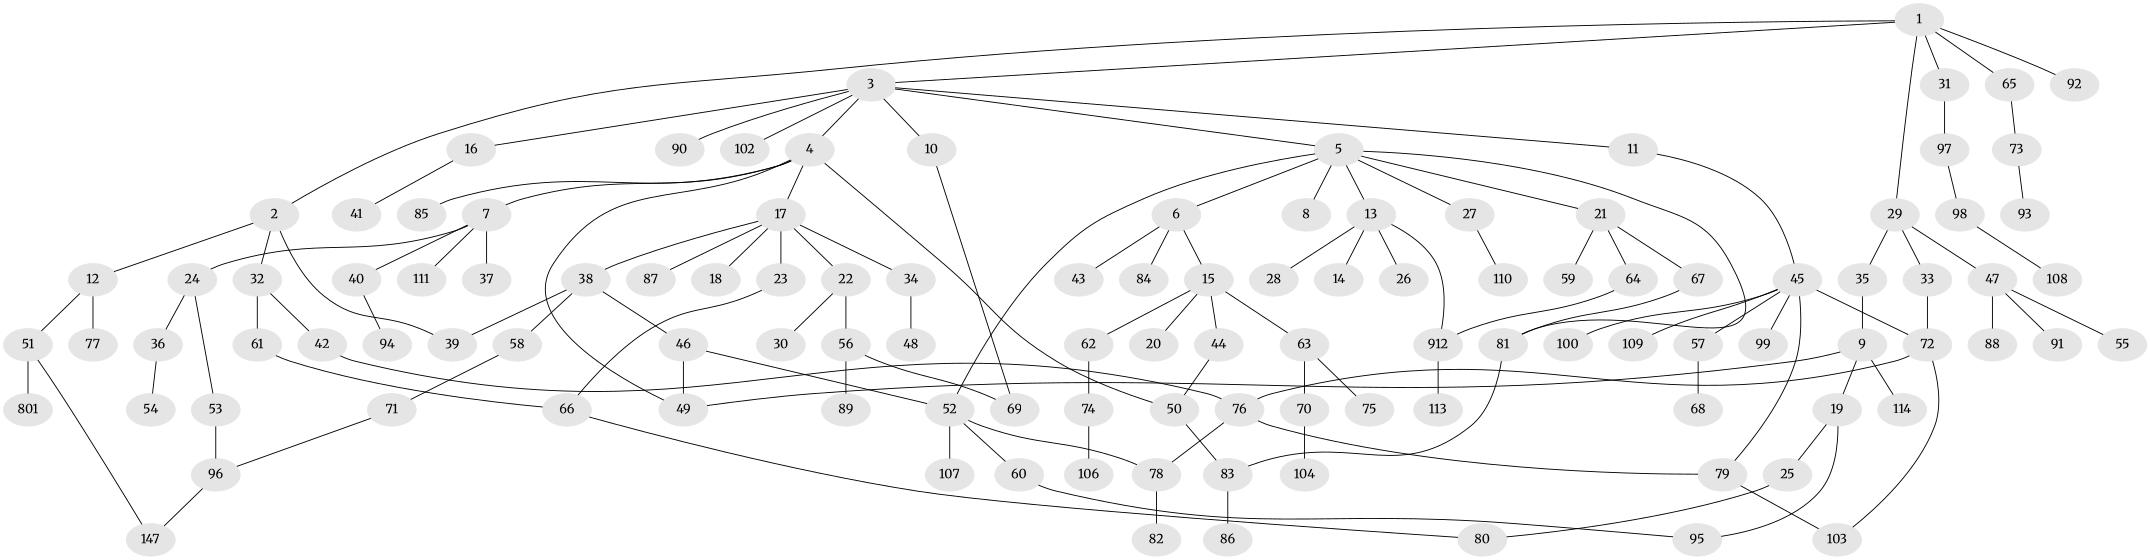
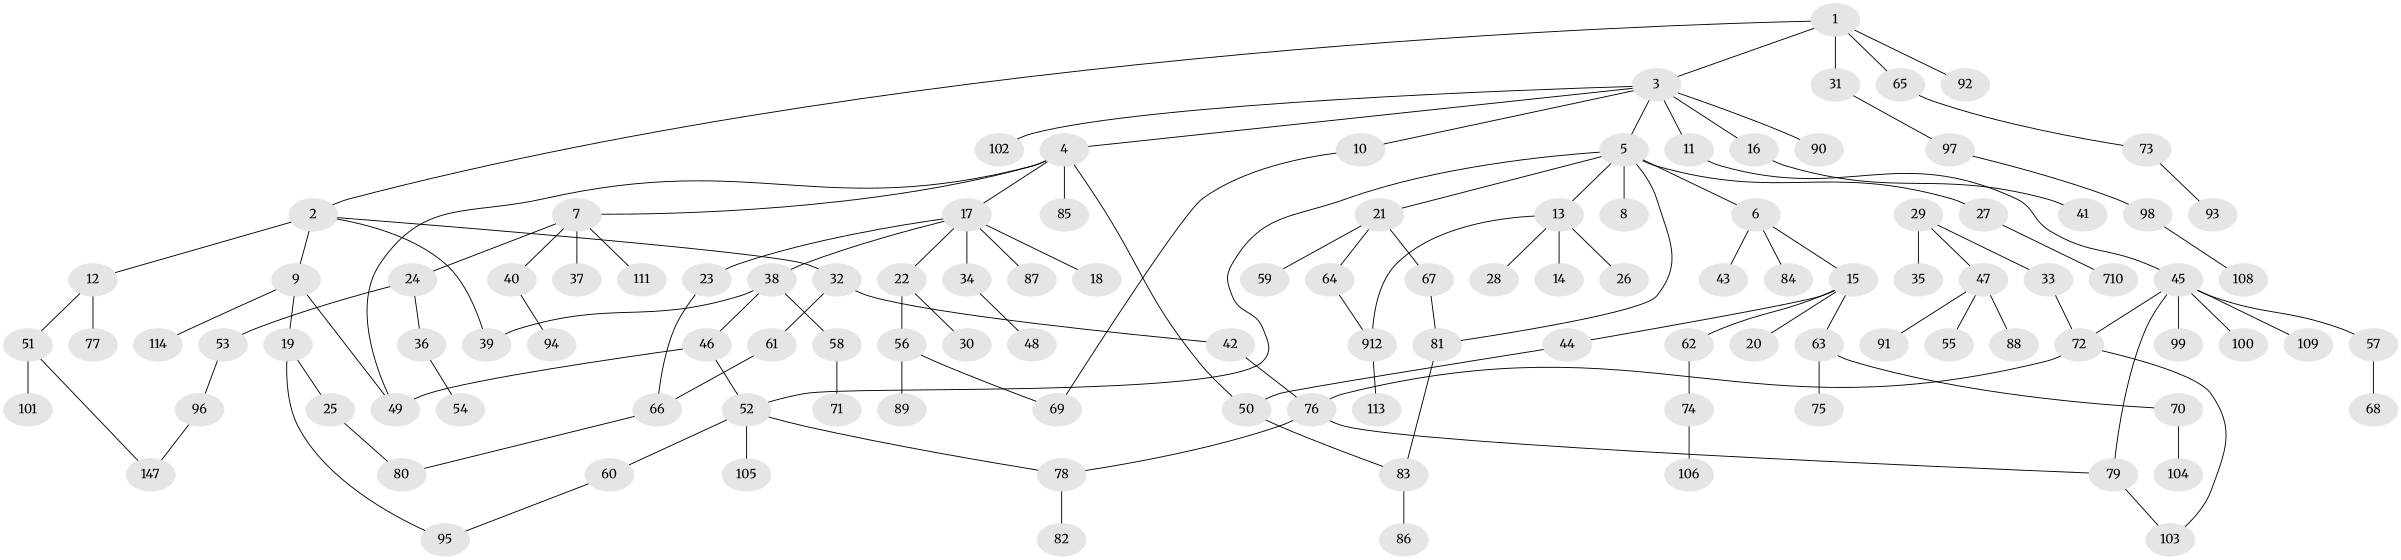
(1906, 117) -> none
(1503, 280) -> (2113, 280)
(1862, 306) -> (305, 247)
(28, 410) -> (28, 410)
(304, 442) -> none
(950, 475) -> (747, 475)
